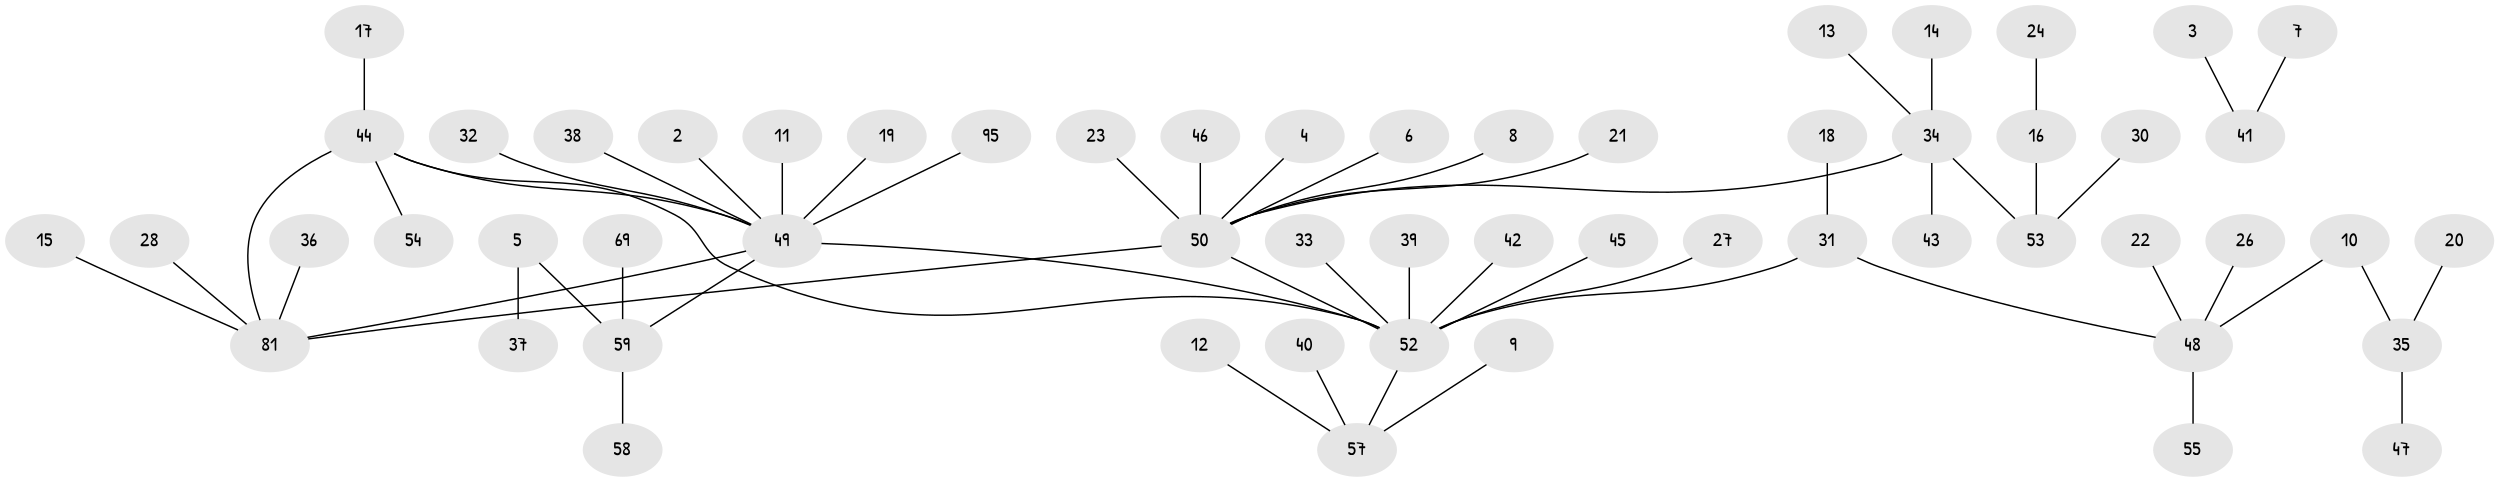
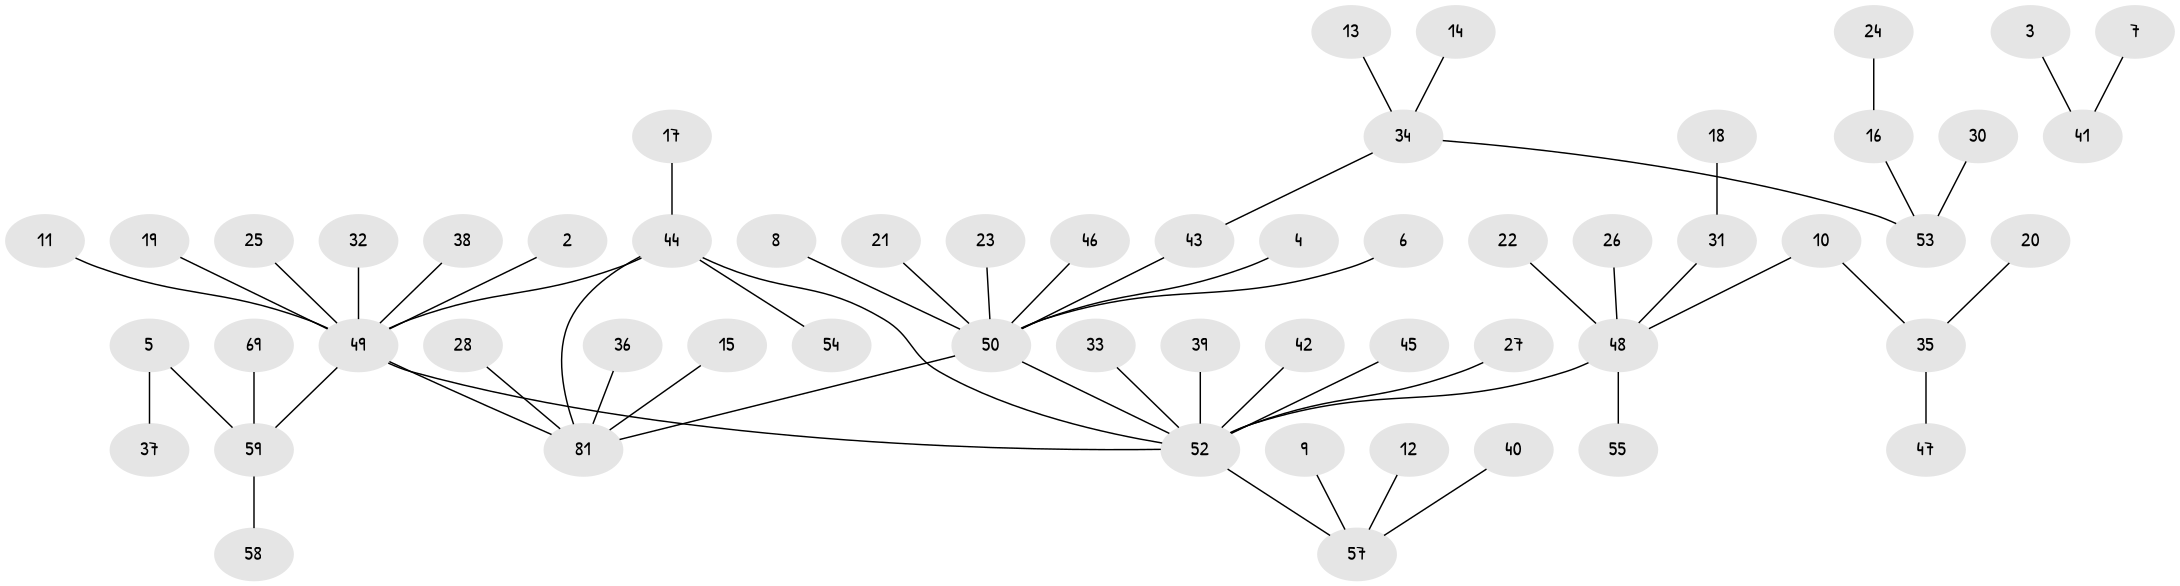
(991, 136) -> (254, 241)
(1566, 189) -> (1093, 293)
(1618, 293) -> (1409, 398)
